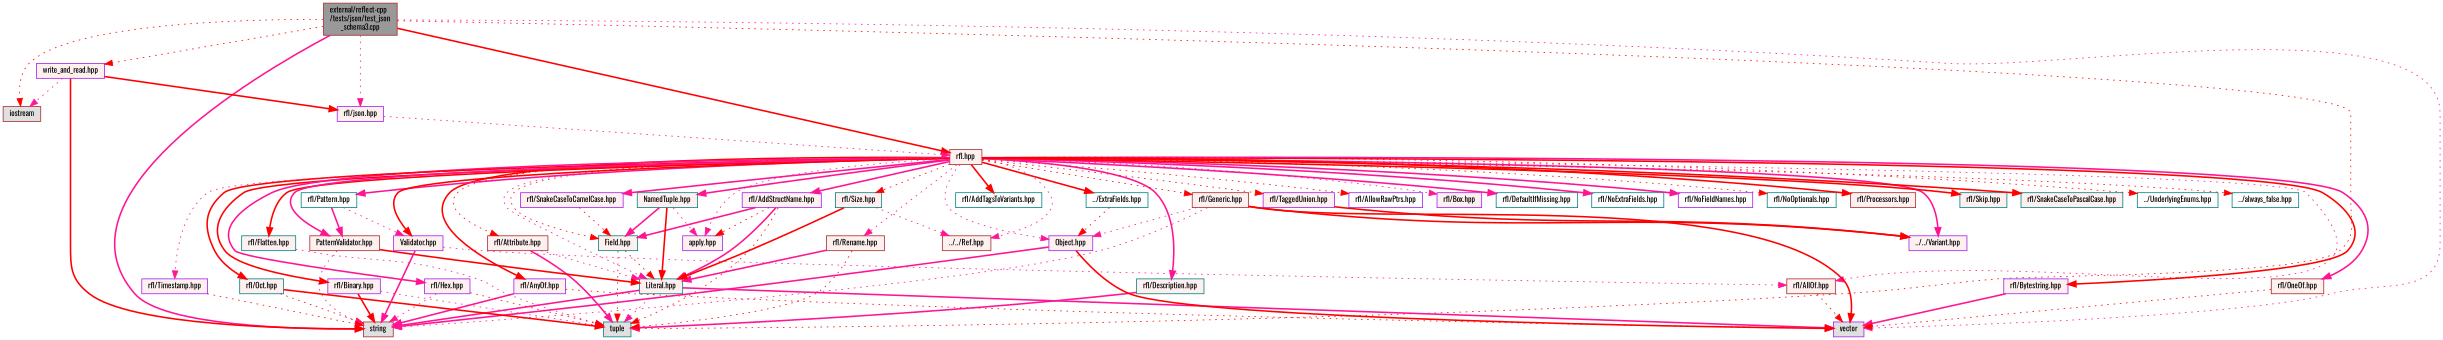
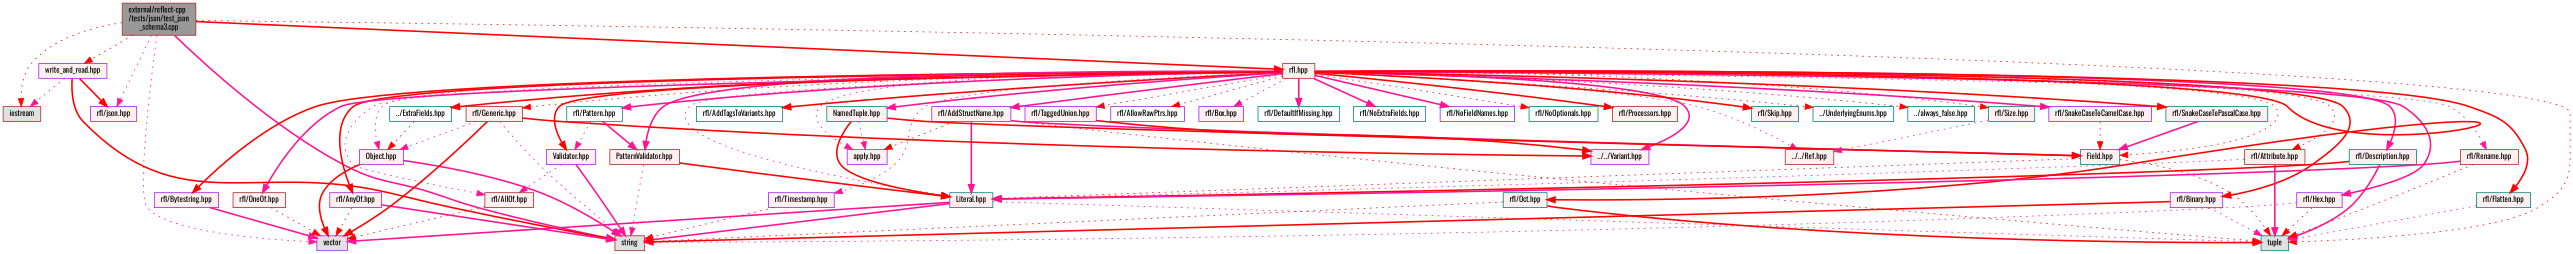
none -> (2162, 134)
(663, 135) -> none
(646, 219) -> (1480, 140)
(766, 243) -> (1675, 185)
